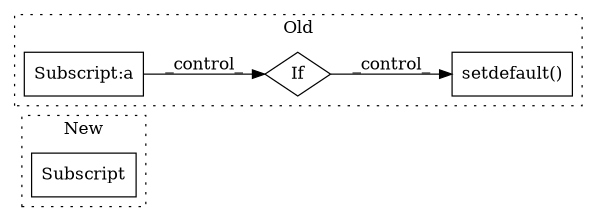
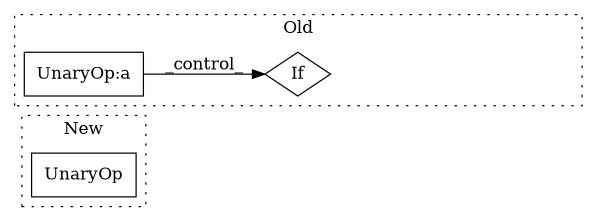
(84, 74) -> (84, 74)
(512, 74) -> none
(84, 175) -> (84, 175)
